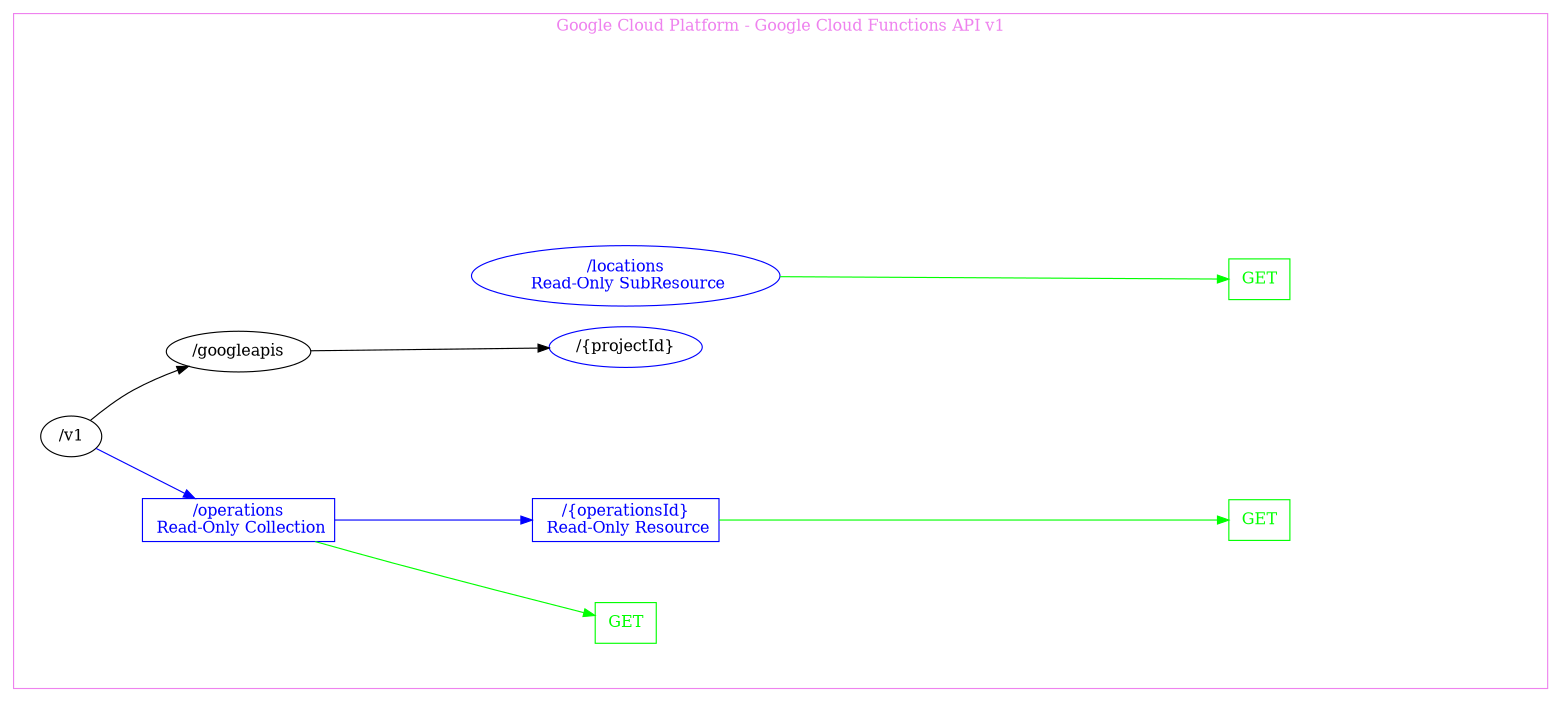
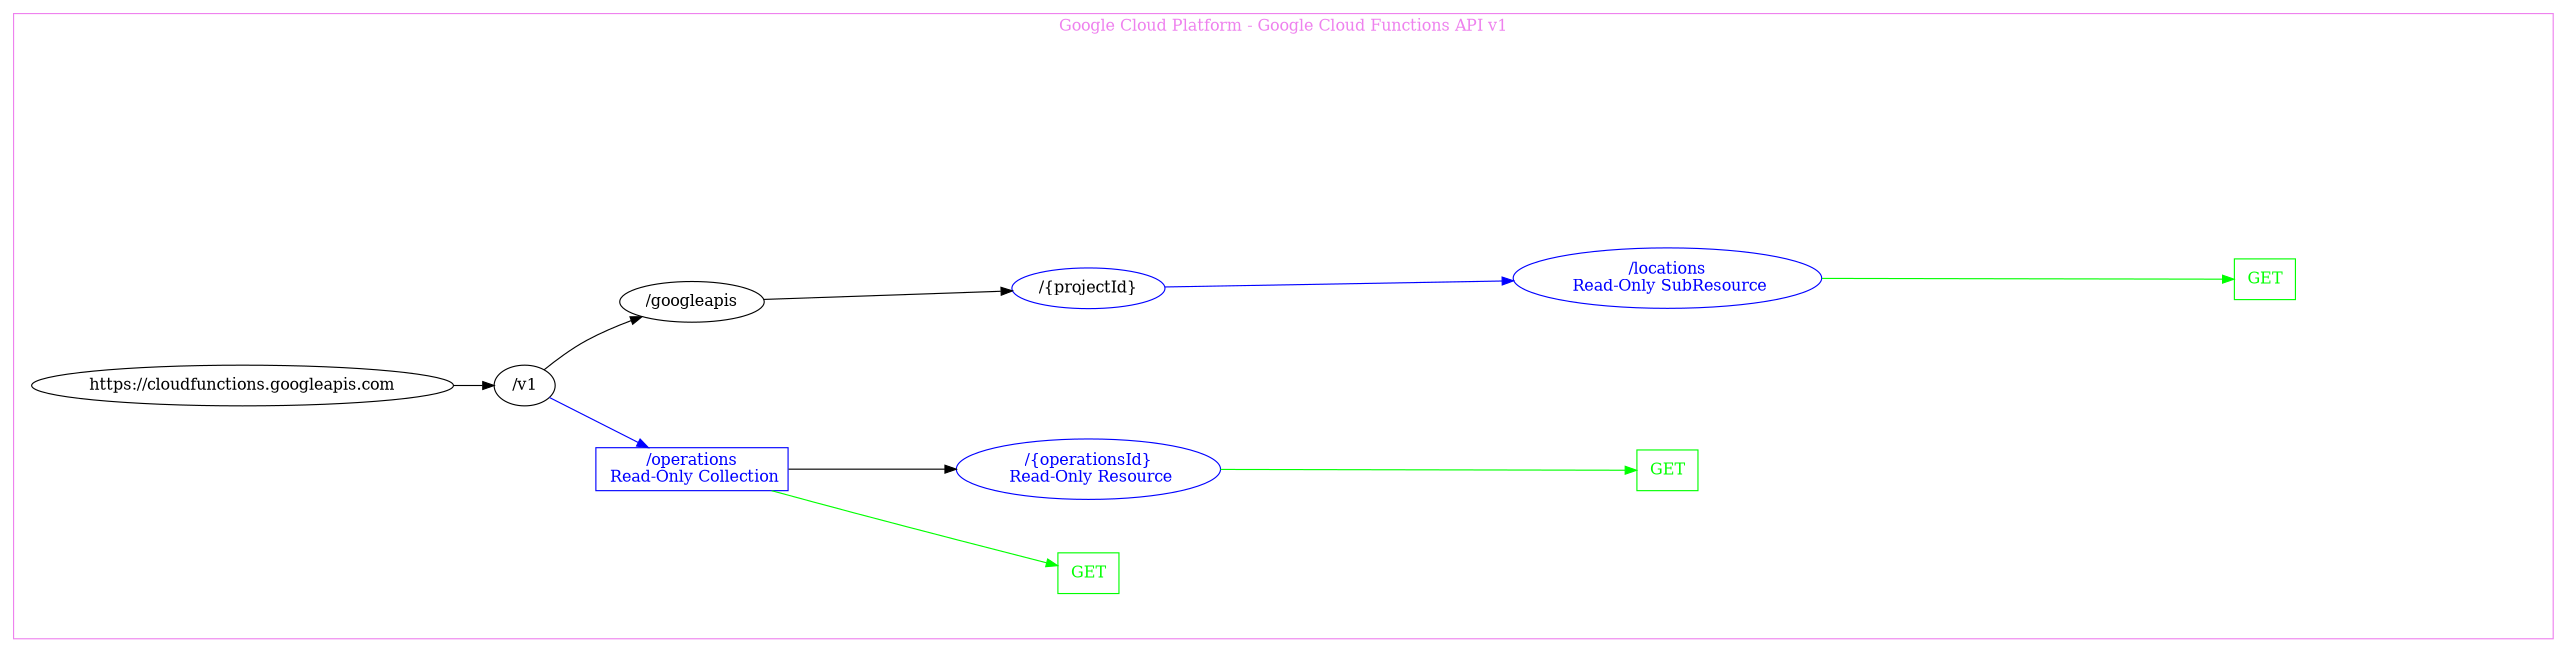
none -> (1334, 284)
none -> (243, 386)
(428, 520) -> (867, 469)
(626, 520) -> (1088, 469)
